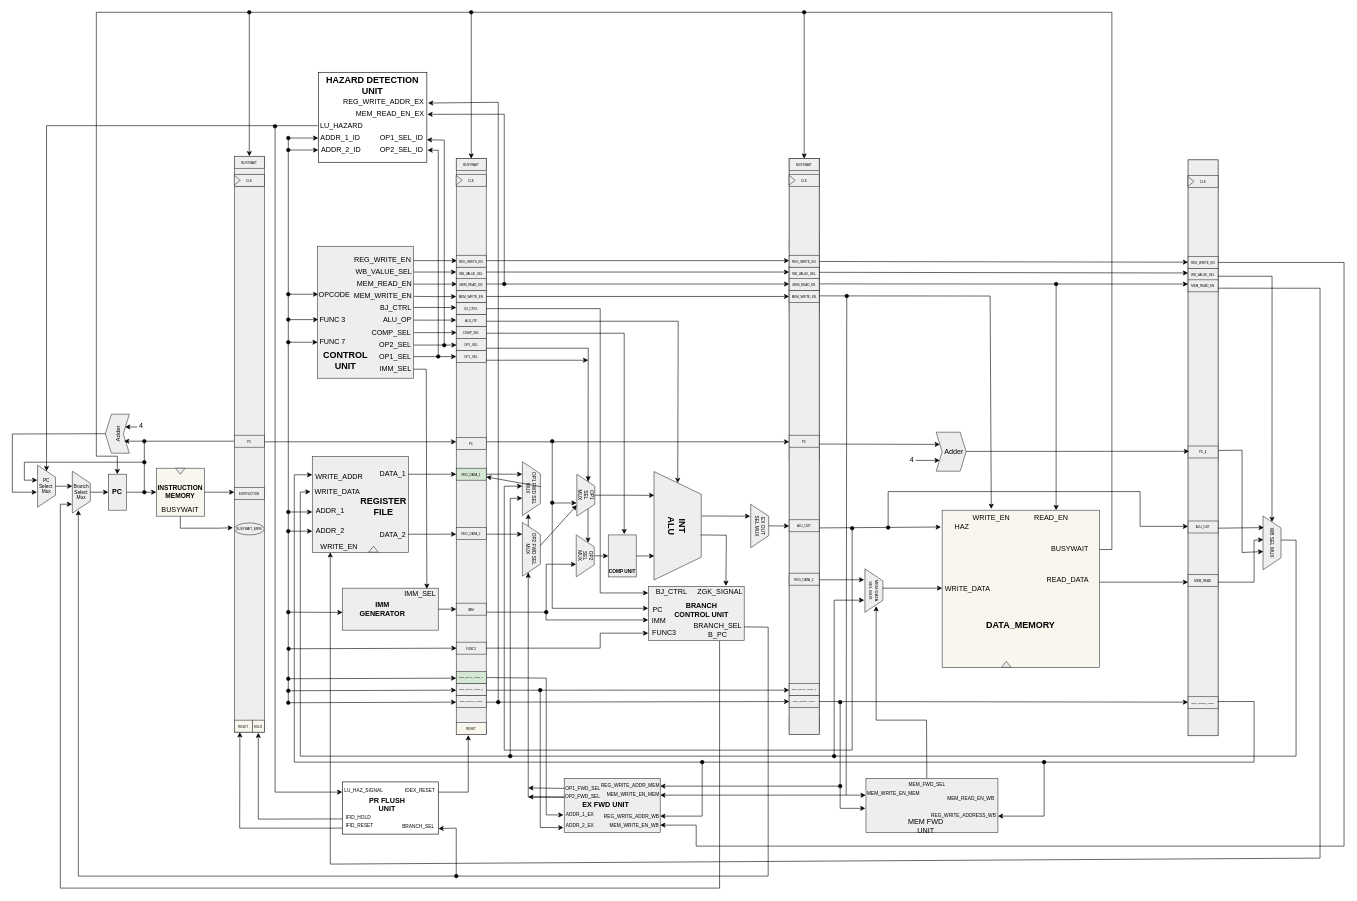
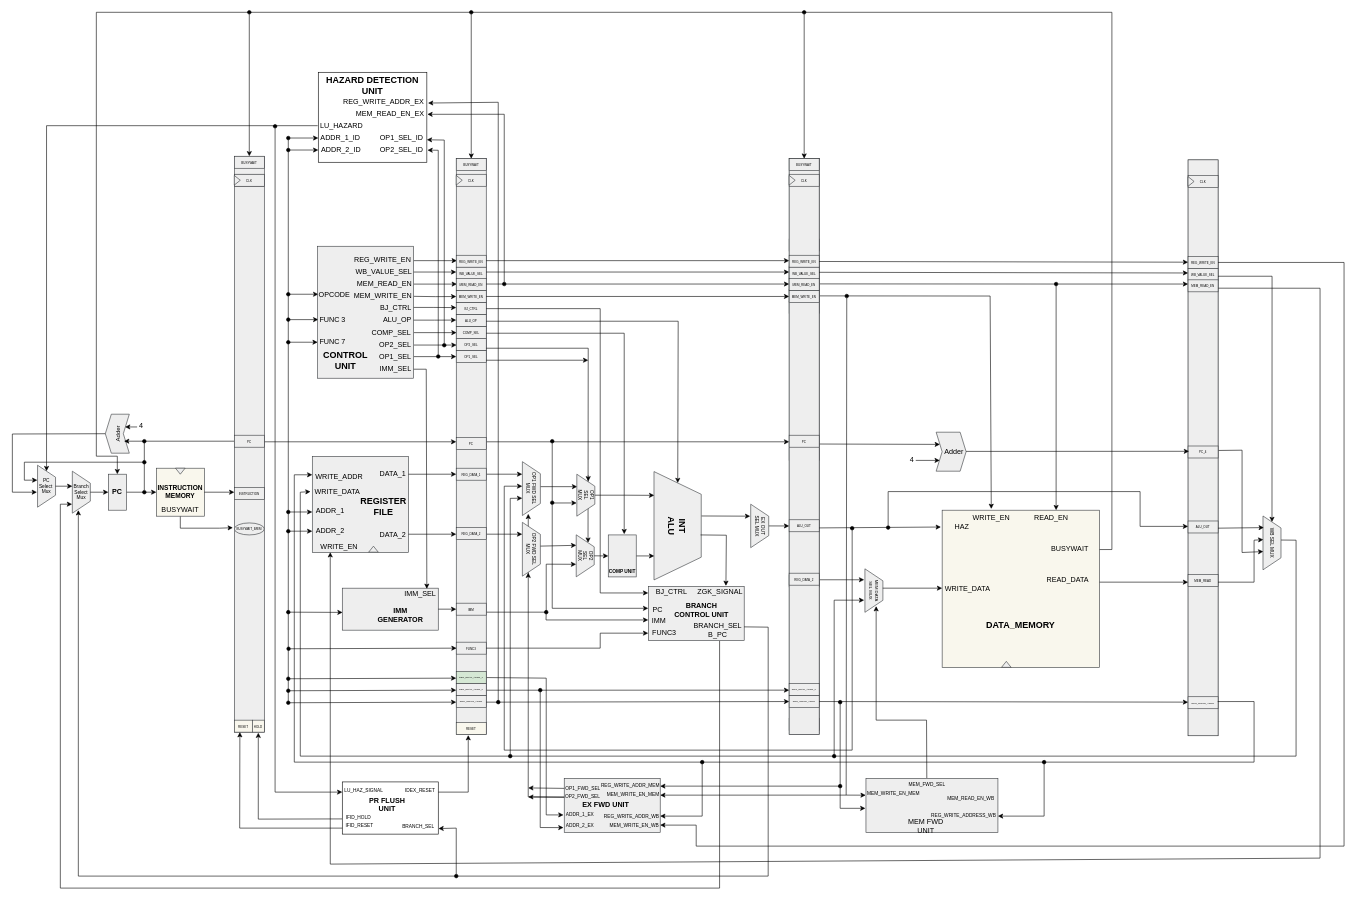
(471, 474) -> (471, 474)
(516, 482) -> (557, 487)
(566, 518) -> (565, 546)
(383, 609) -> (401, 615)
